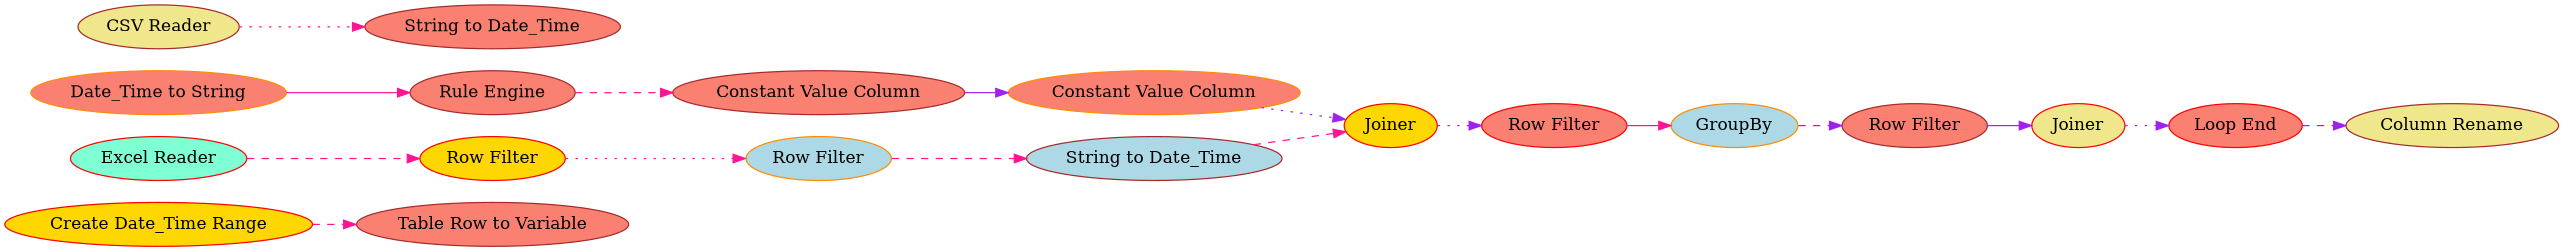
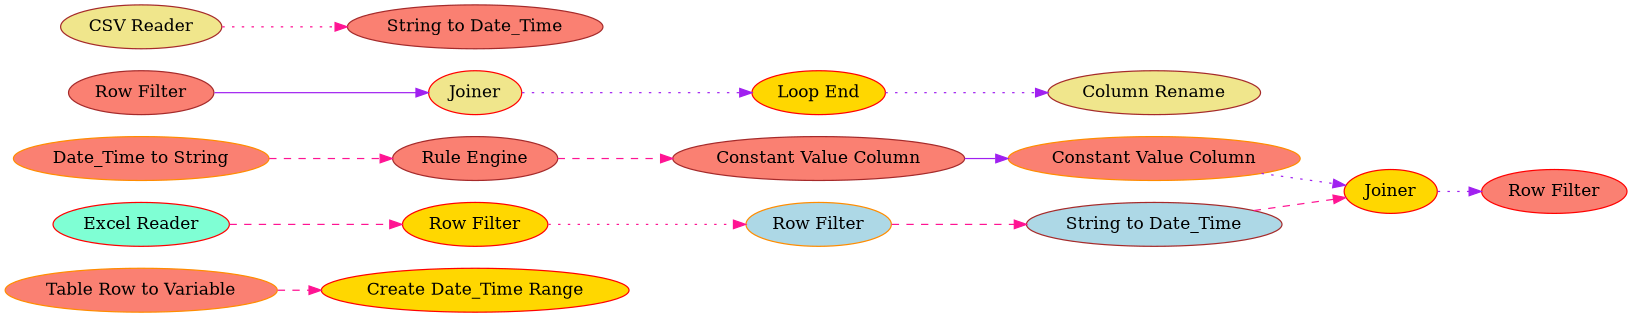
(342, 93) -> (325, 159)
(1735, 126) -> none
(2236, 126) -> (819, 93)
(2318, 126) -> (960, 93)
(328, 224) -> (293, 290)
(493, 224) -> (141, 290)
